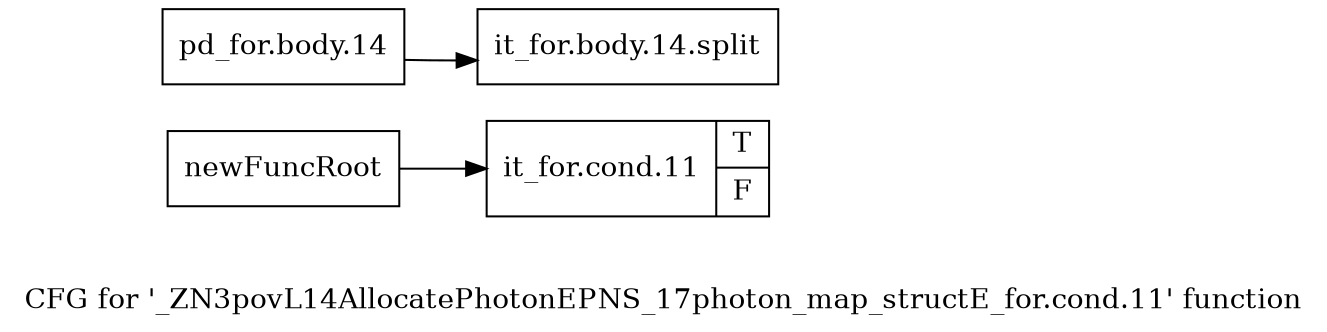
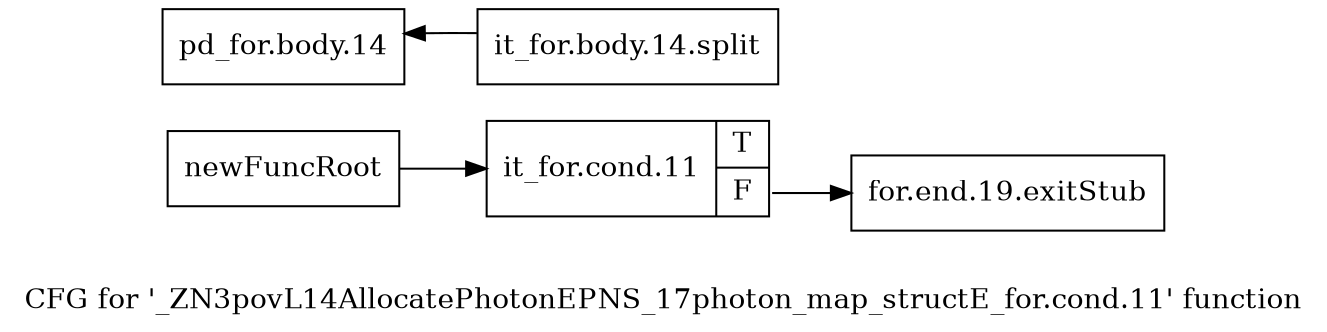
(430, 60) -> (451, 33)
none -> (1008, 193)
